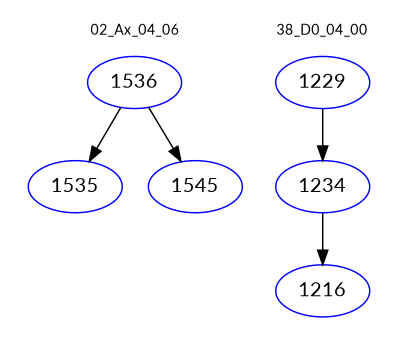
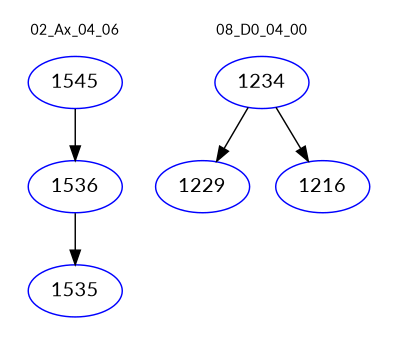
(323, 31) -> (263, 31)
(323, 127) -> (236, 128)
(161, 128) -> (75, 127)
